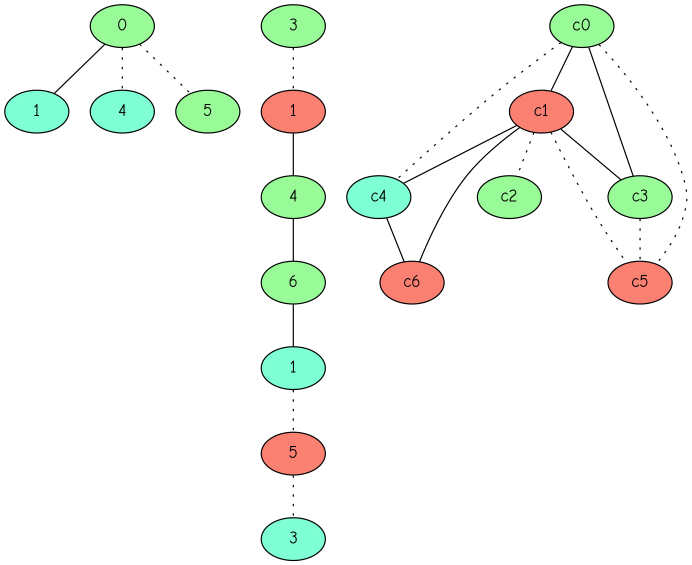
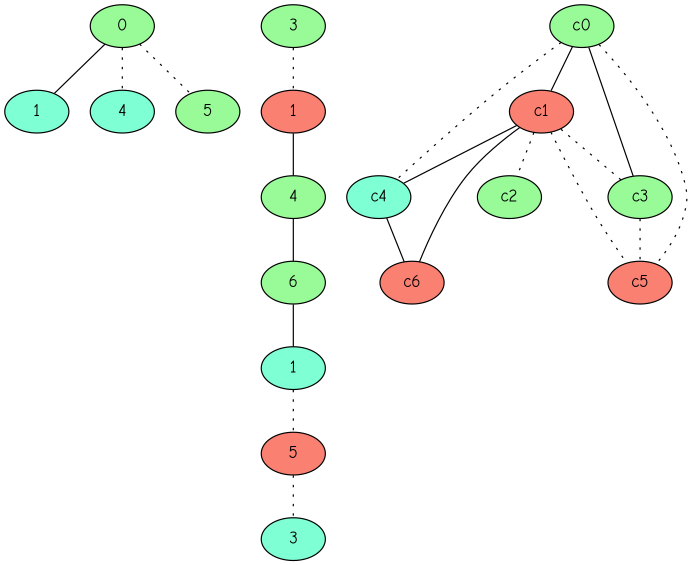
(591, 155) -> (591, 155)
